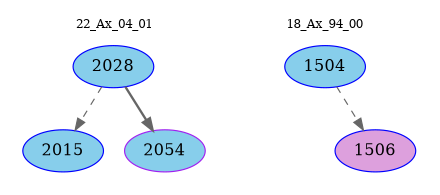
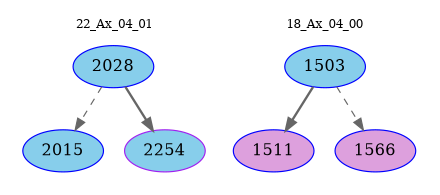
(325, 25) -> (325, 25)
(325, 67) -> (325, 67)
(165, 151) -> (165, 151)
none -> (274, 151)
(375, 151) -> (375, 151)
